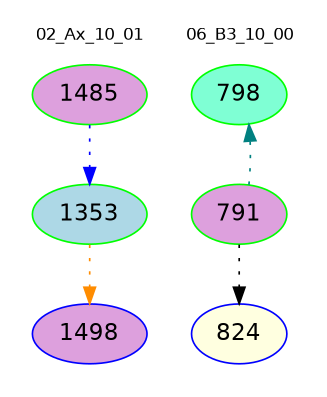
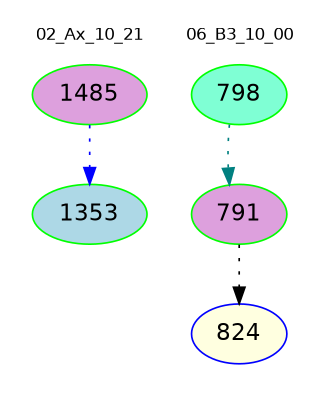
(90, 36) -> (90, 36)
(250, 163) -> (228, 146)
(90, 334) -> none
